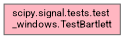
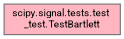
(62, 19) -> (62, 19)
